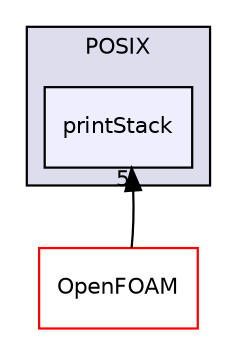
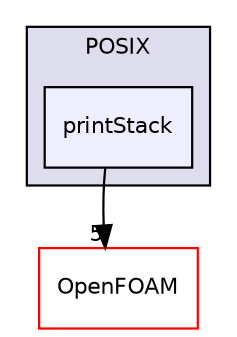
(133, 219) -> (103, 200)
